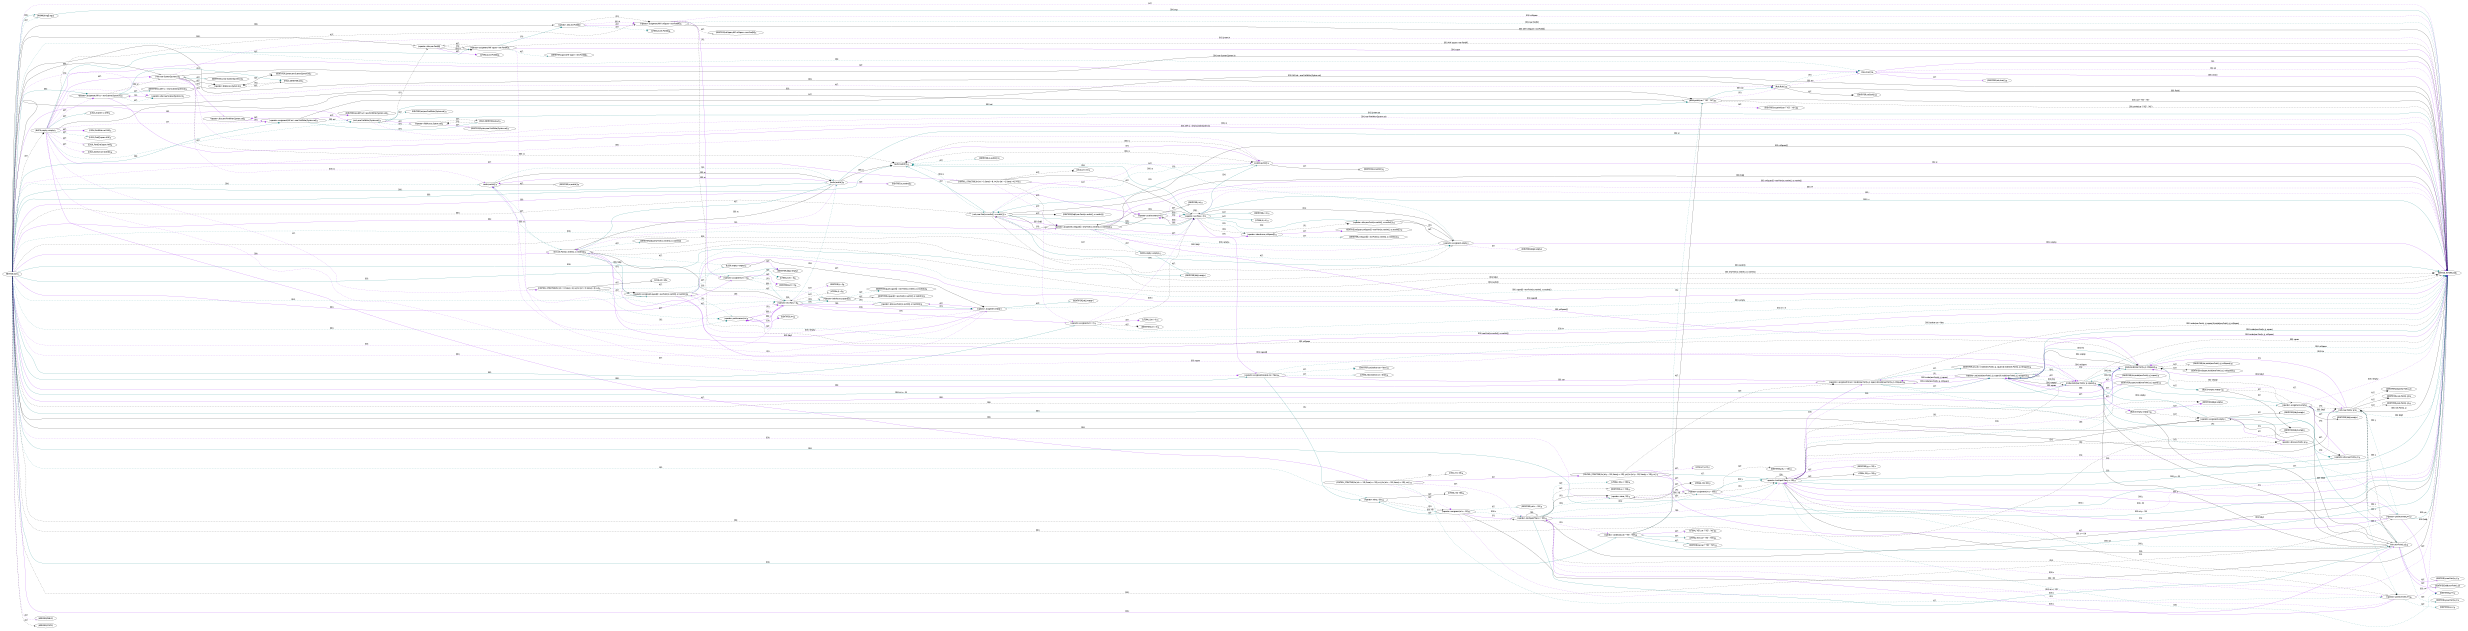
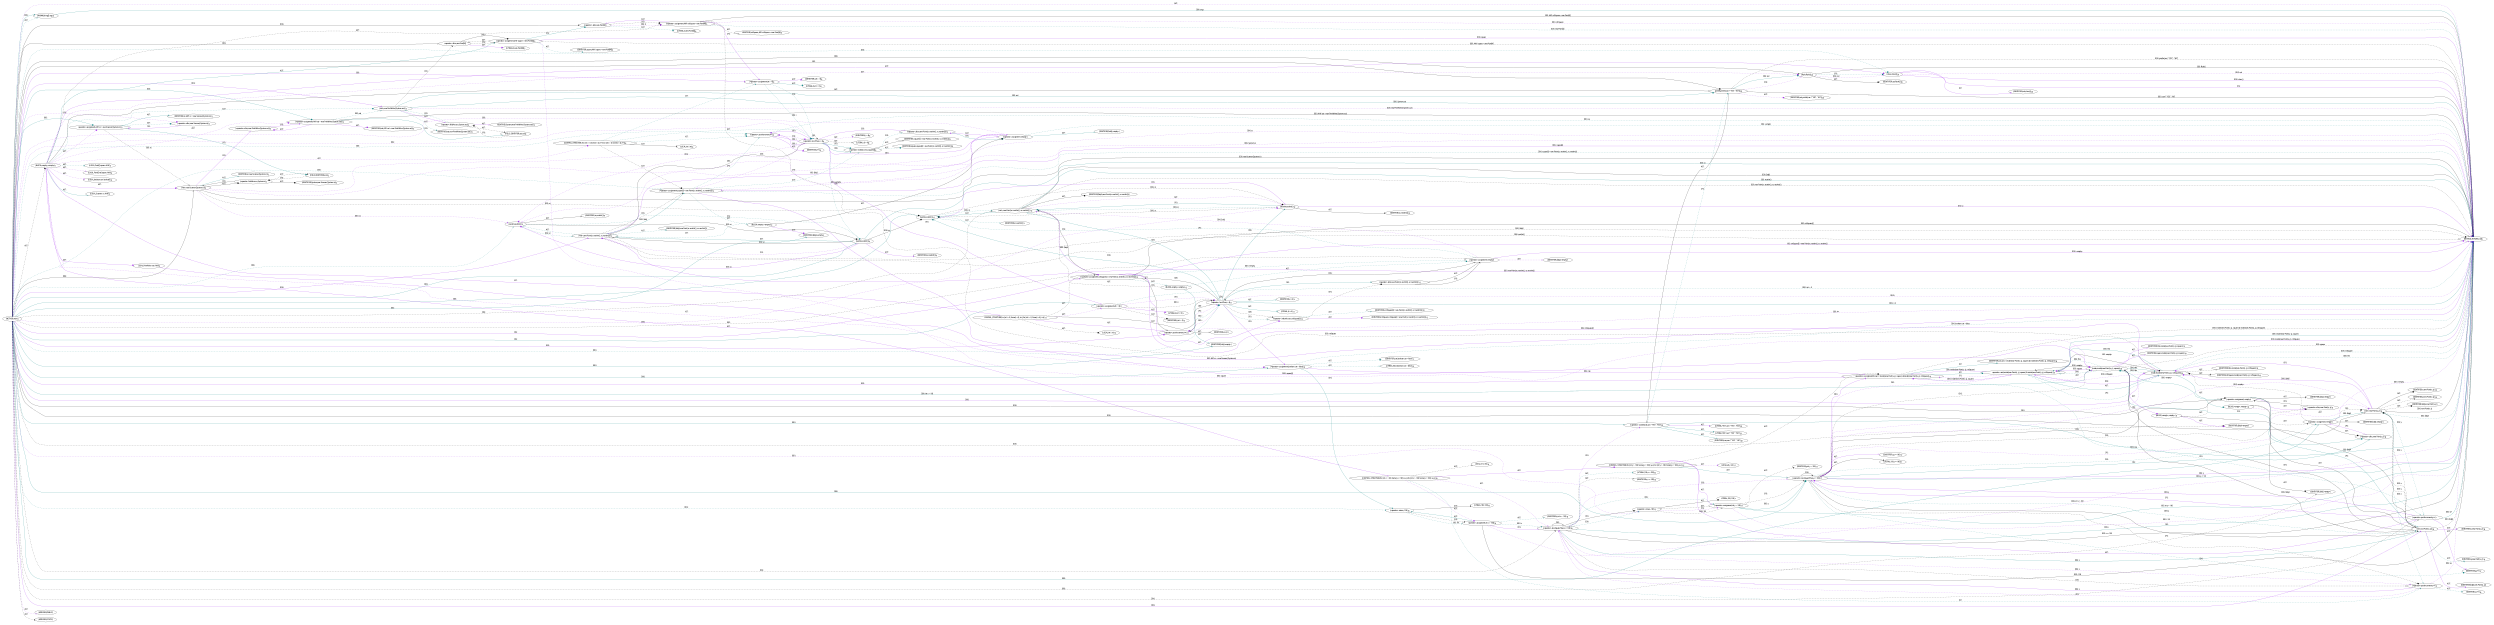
(1325, 128) -> (1338, 351)
